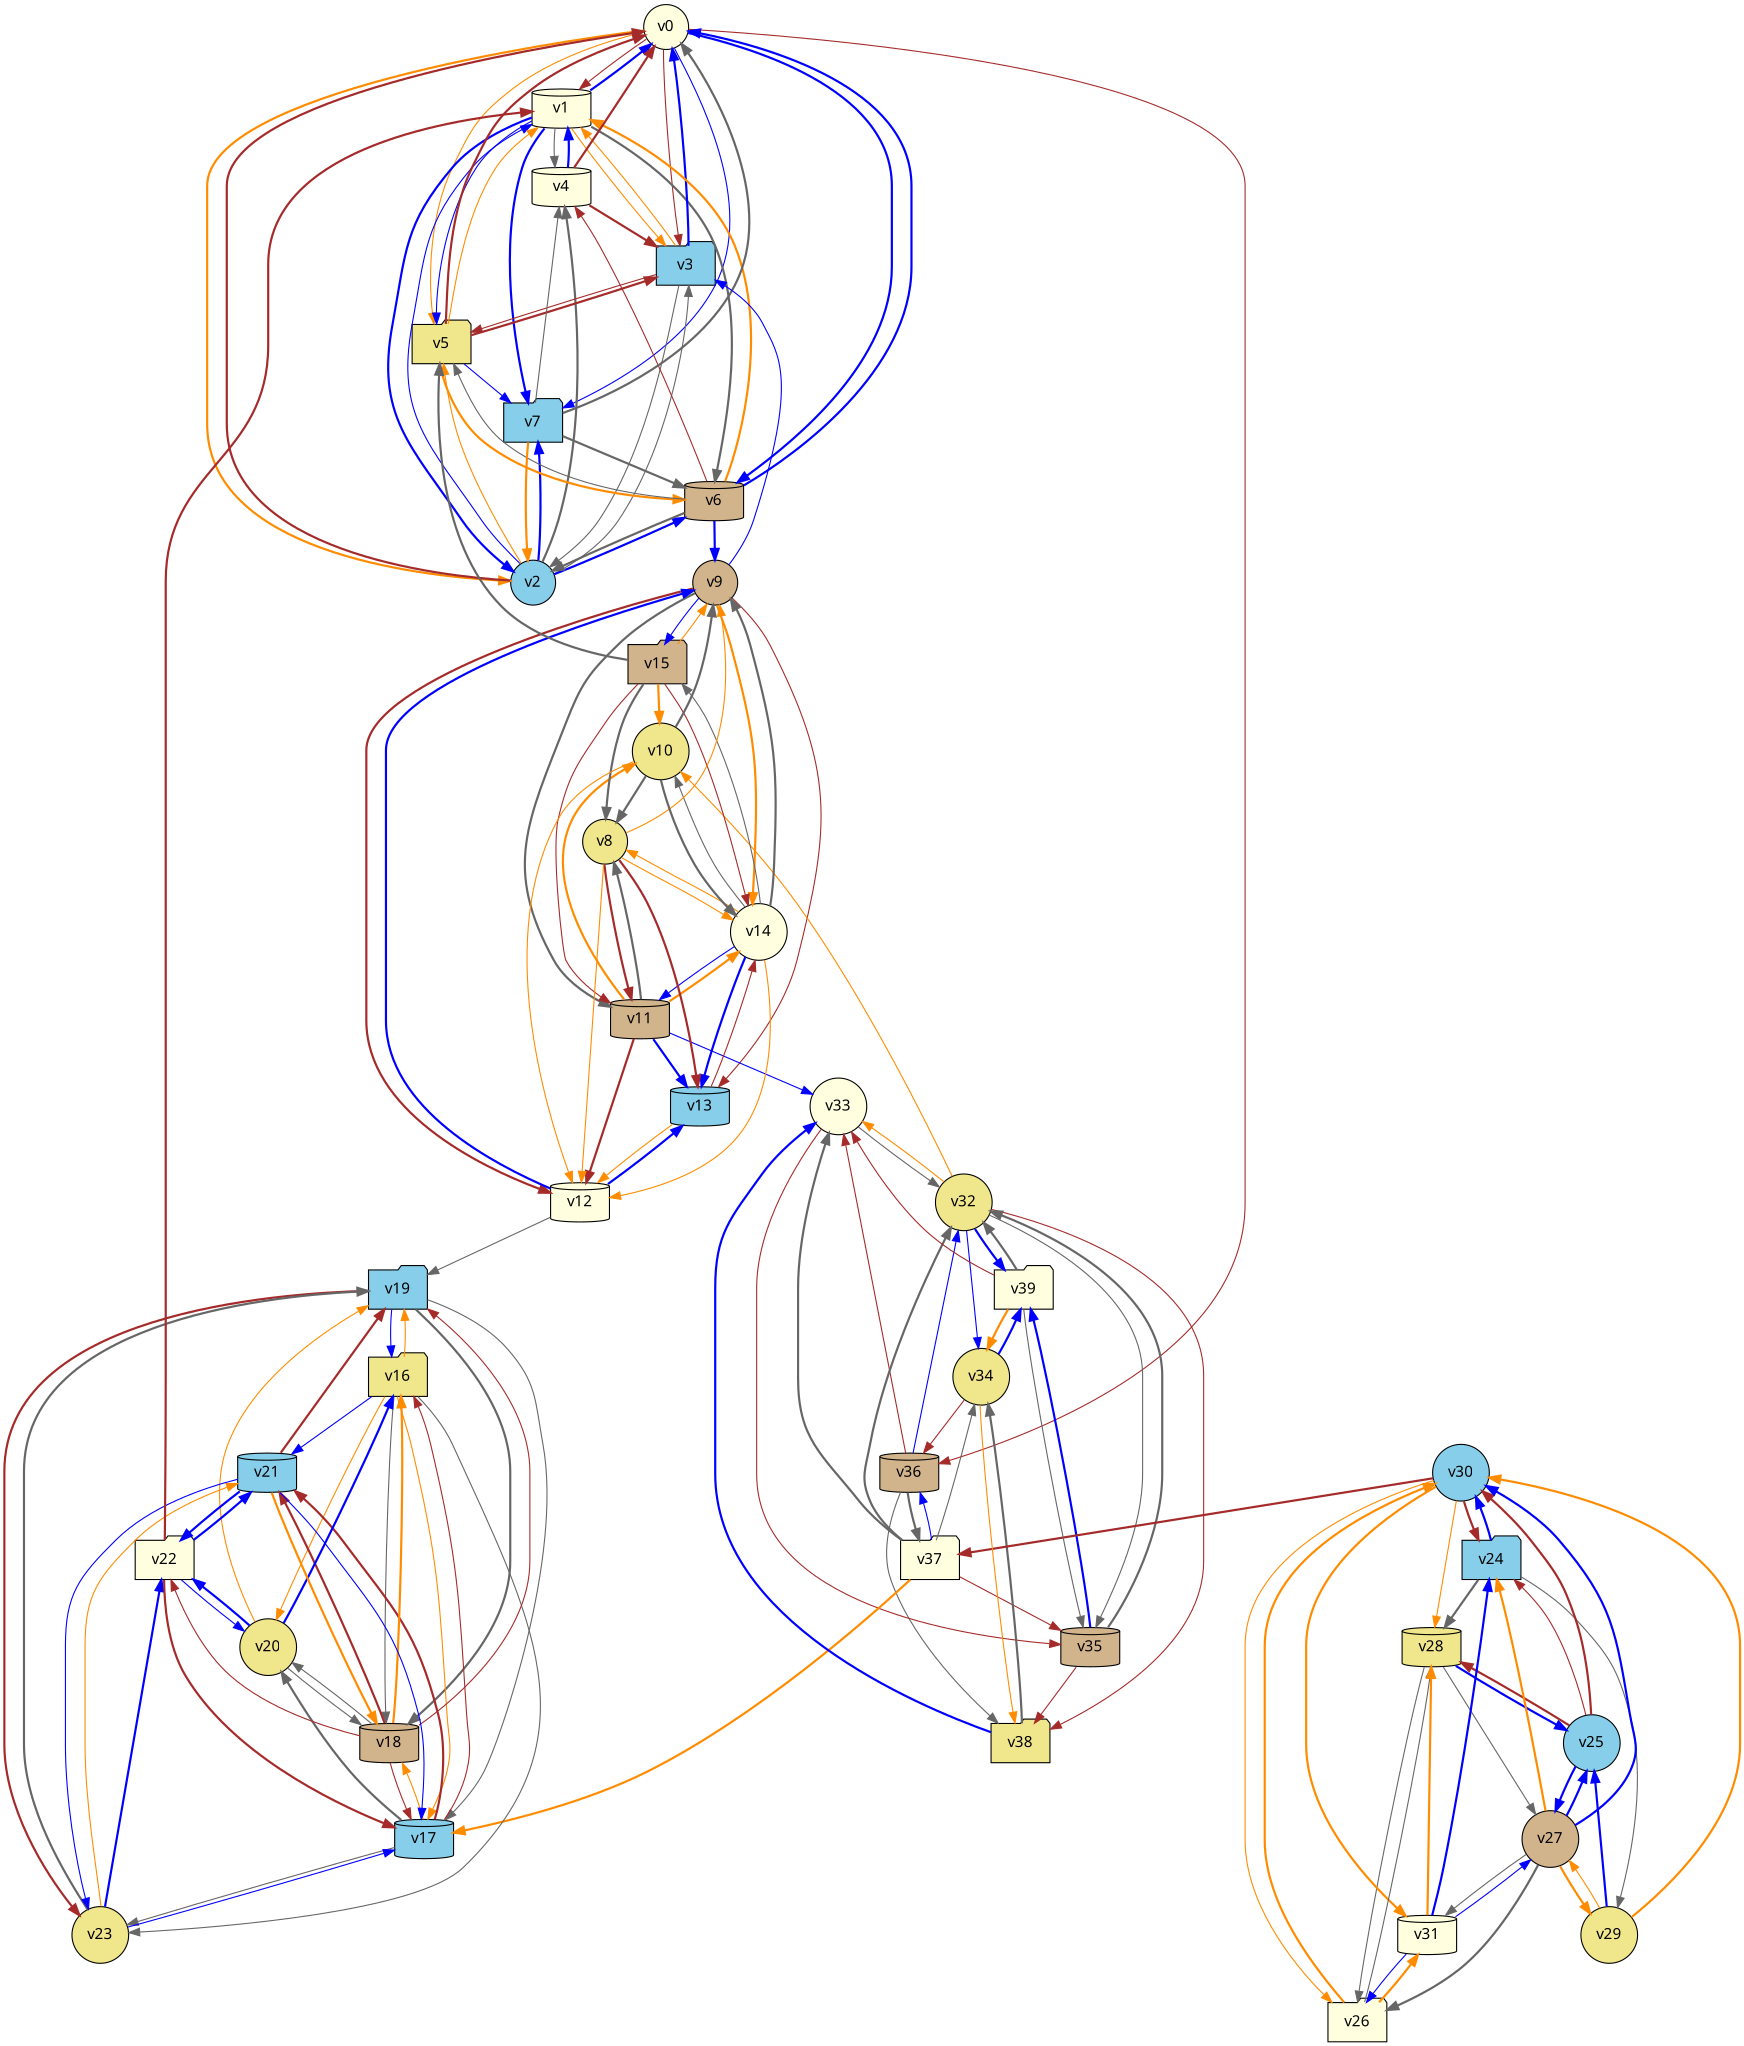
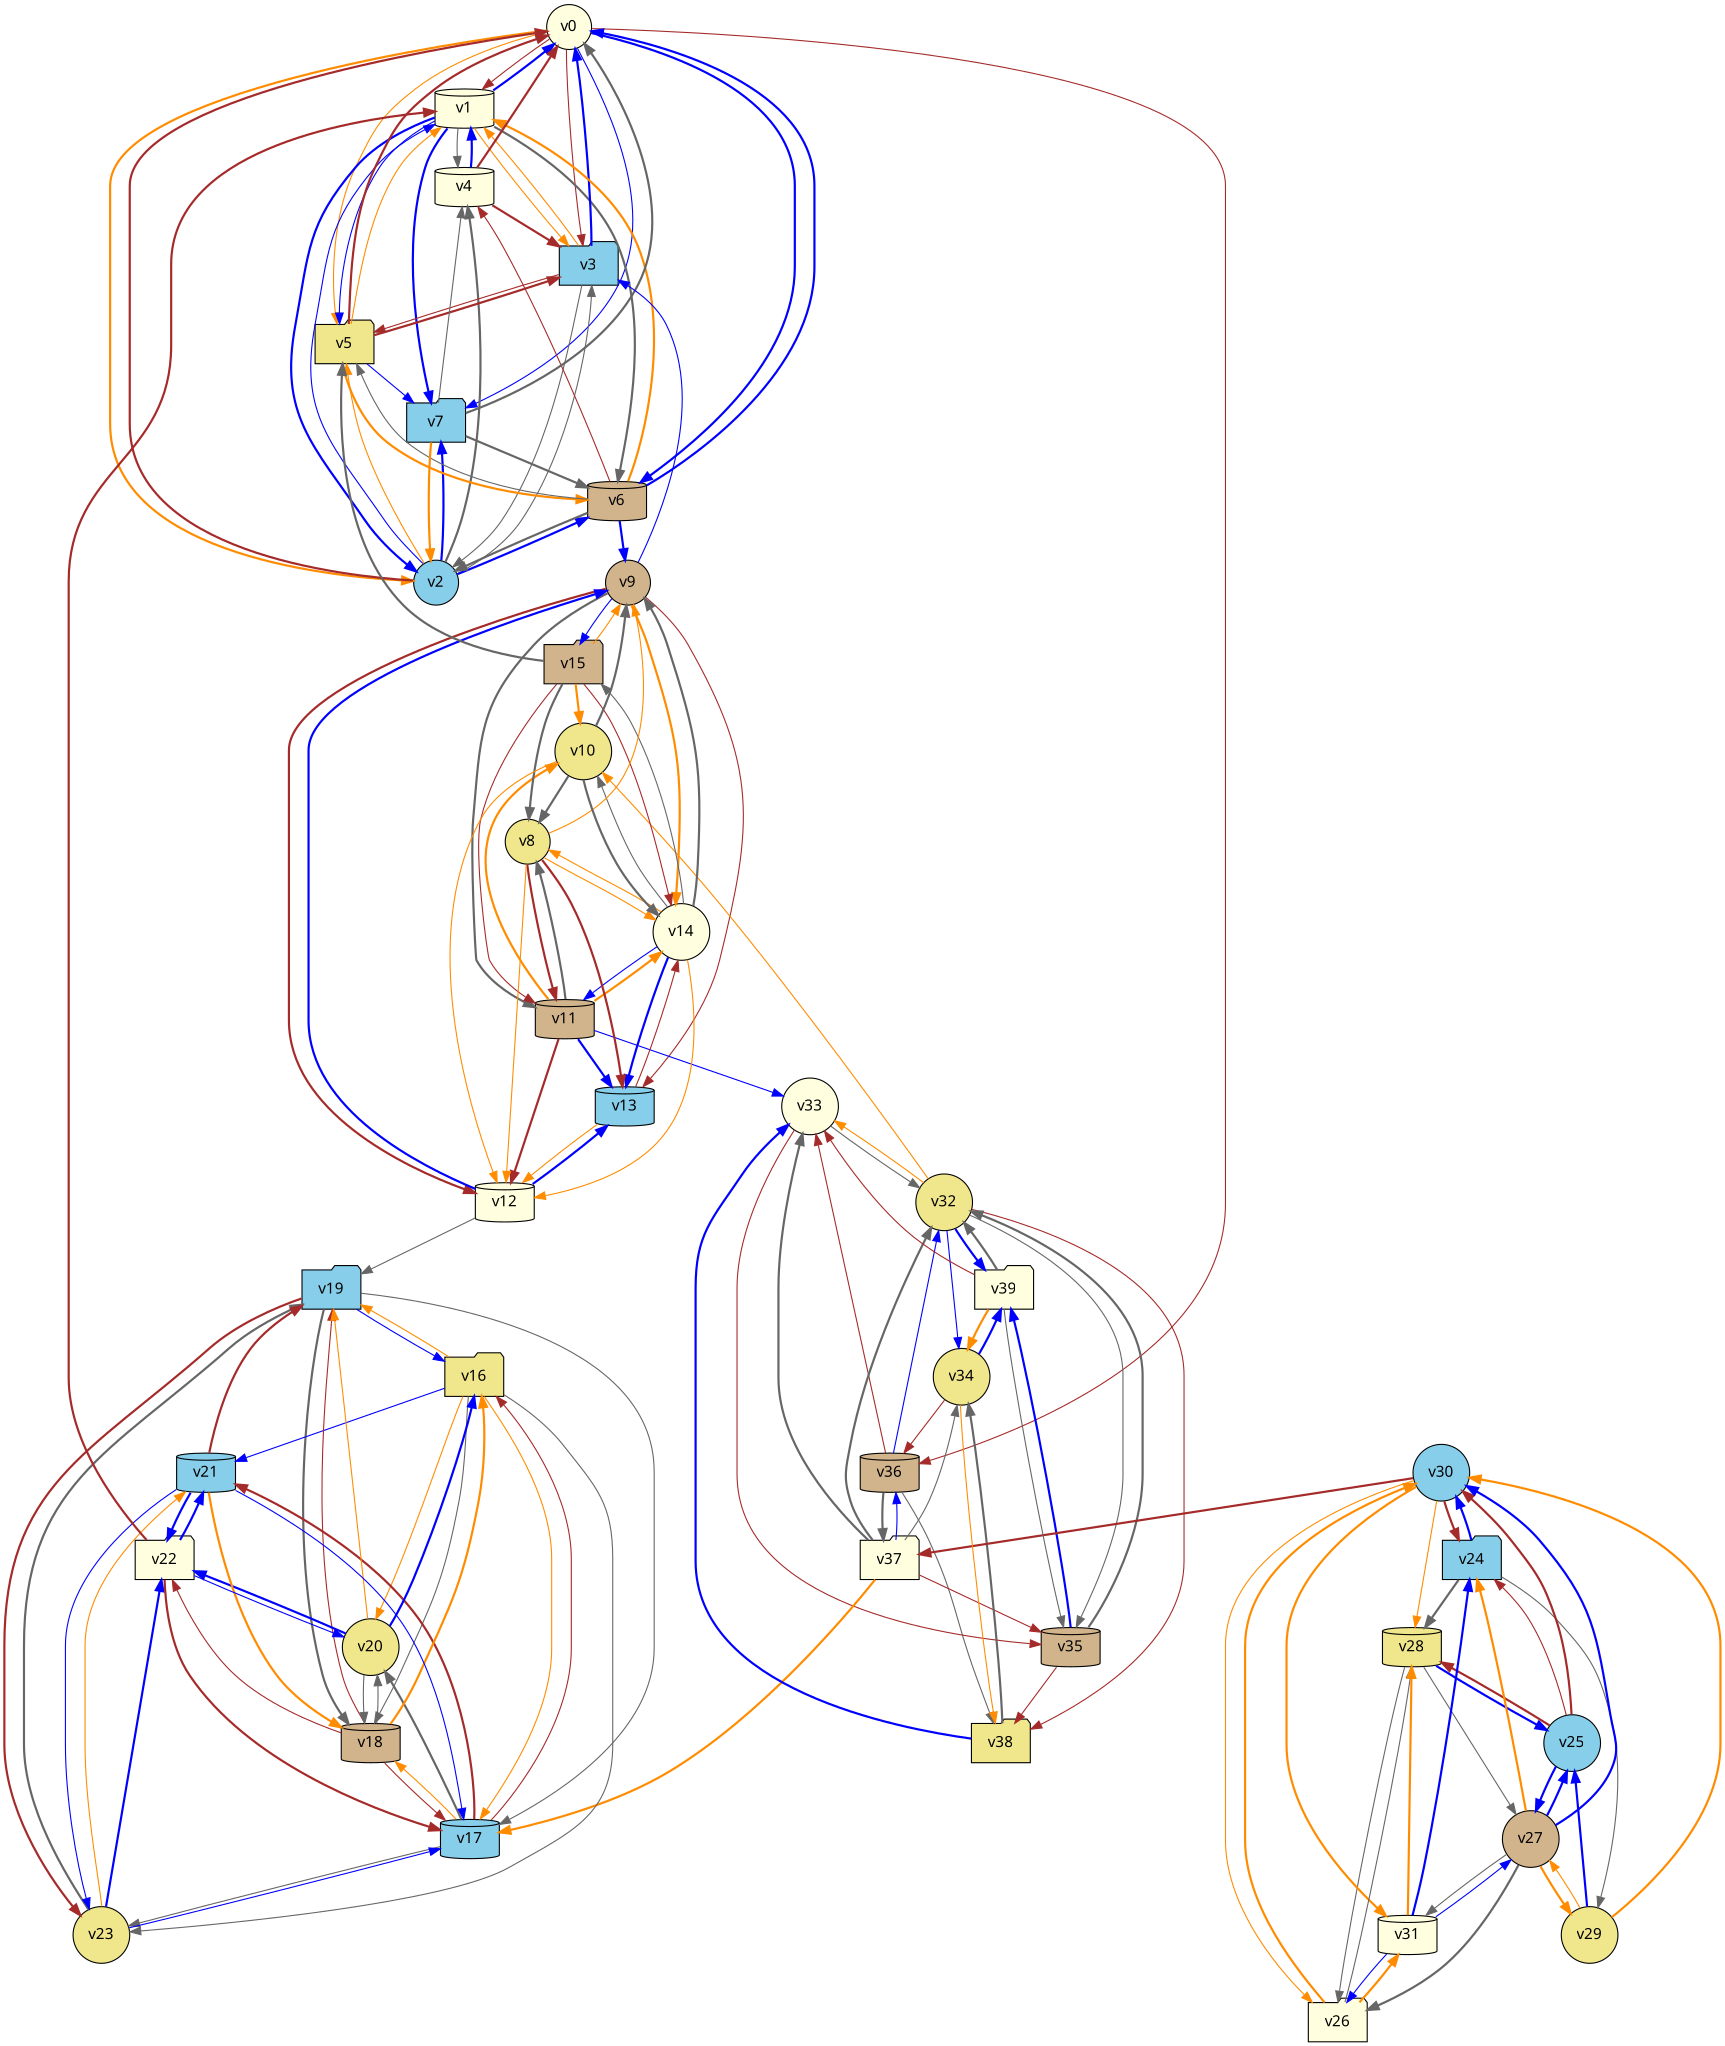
(337, 1612) -> none
